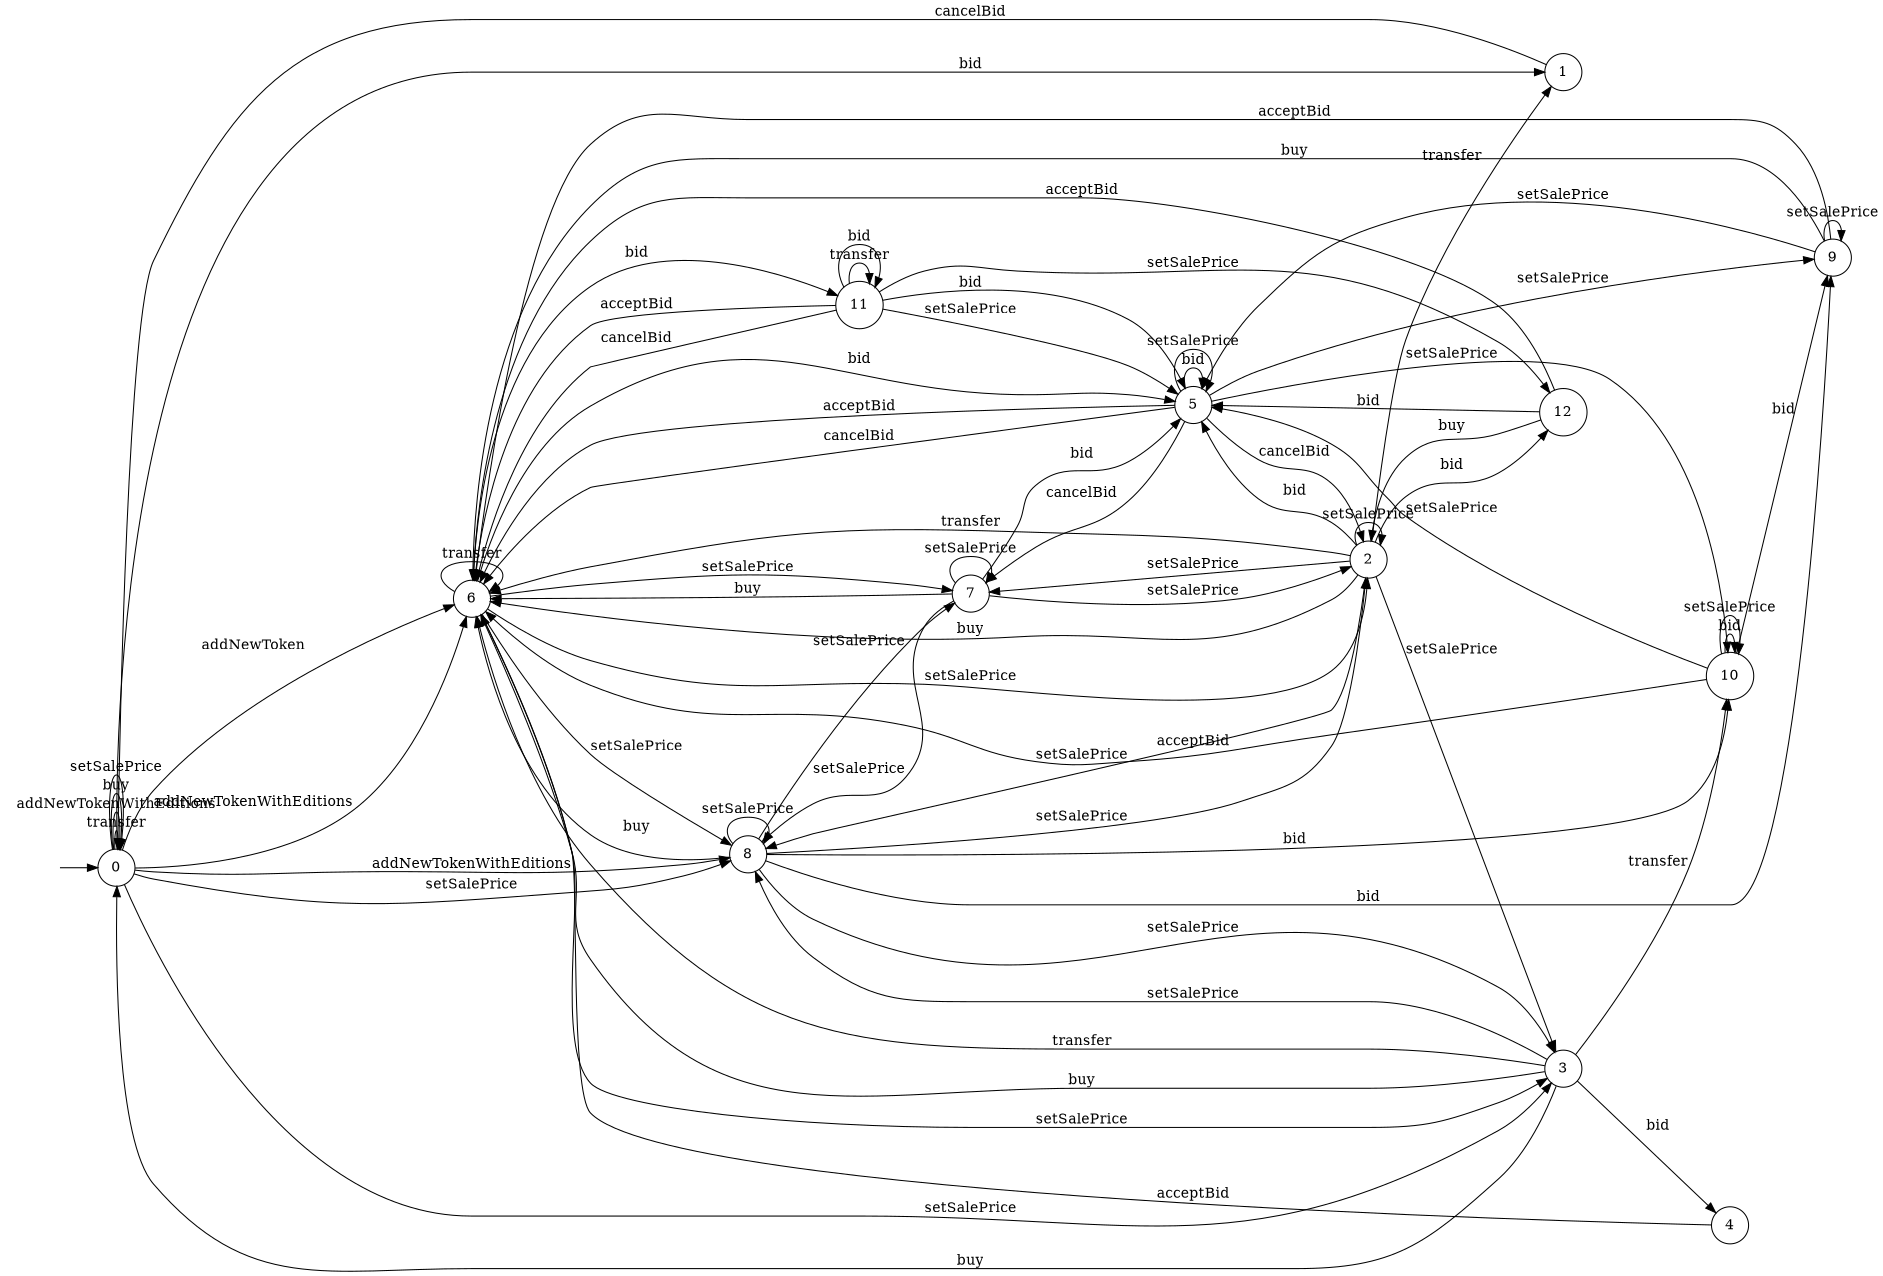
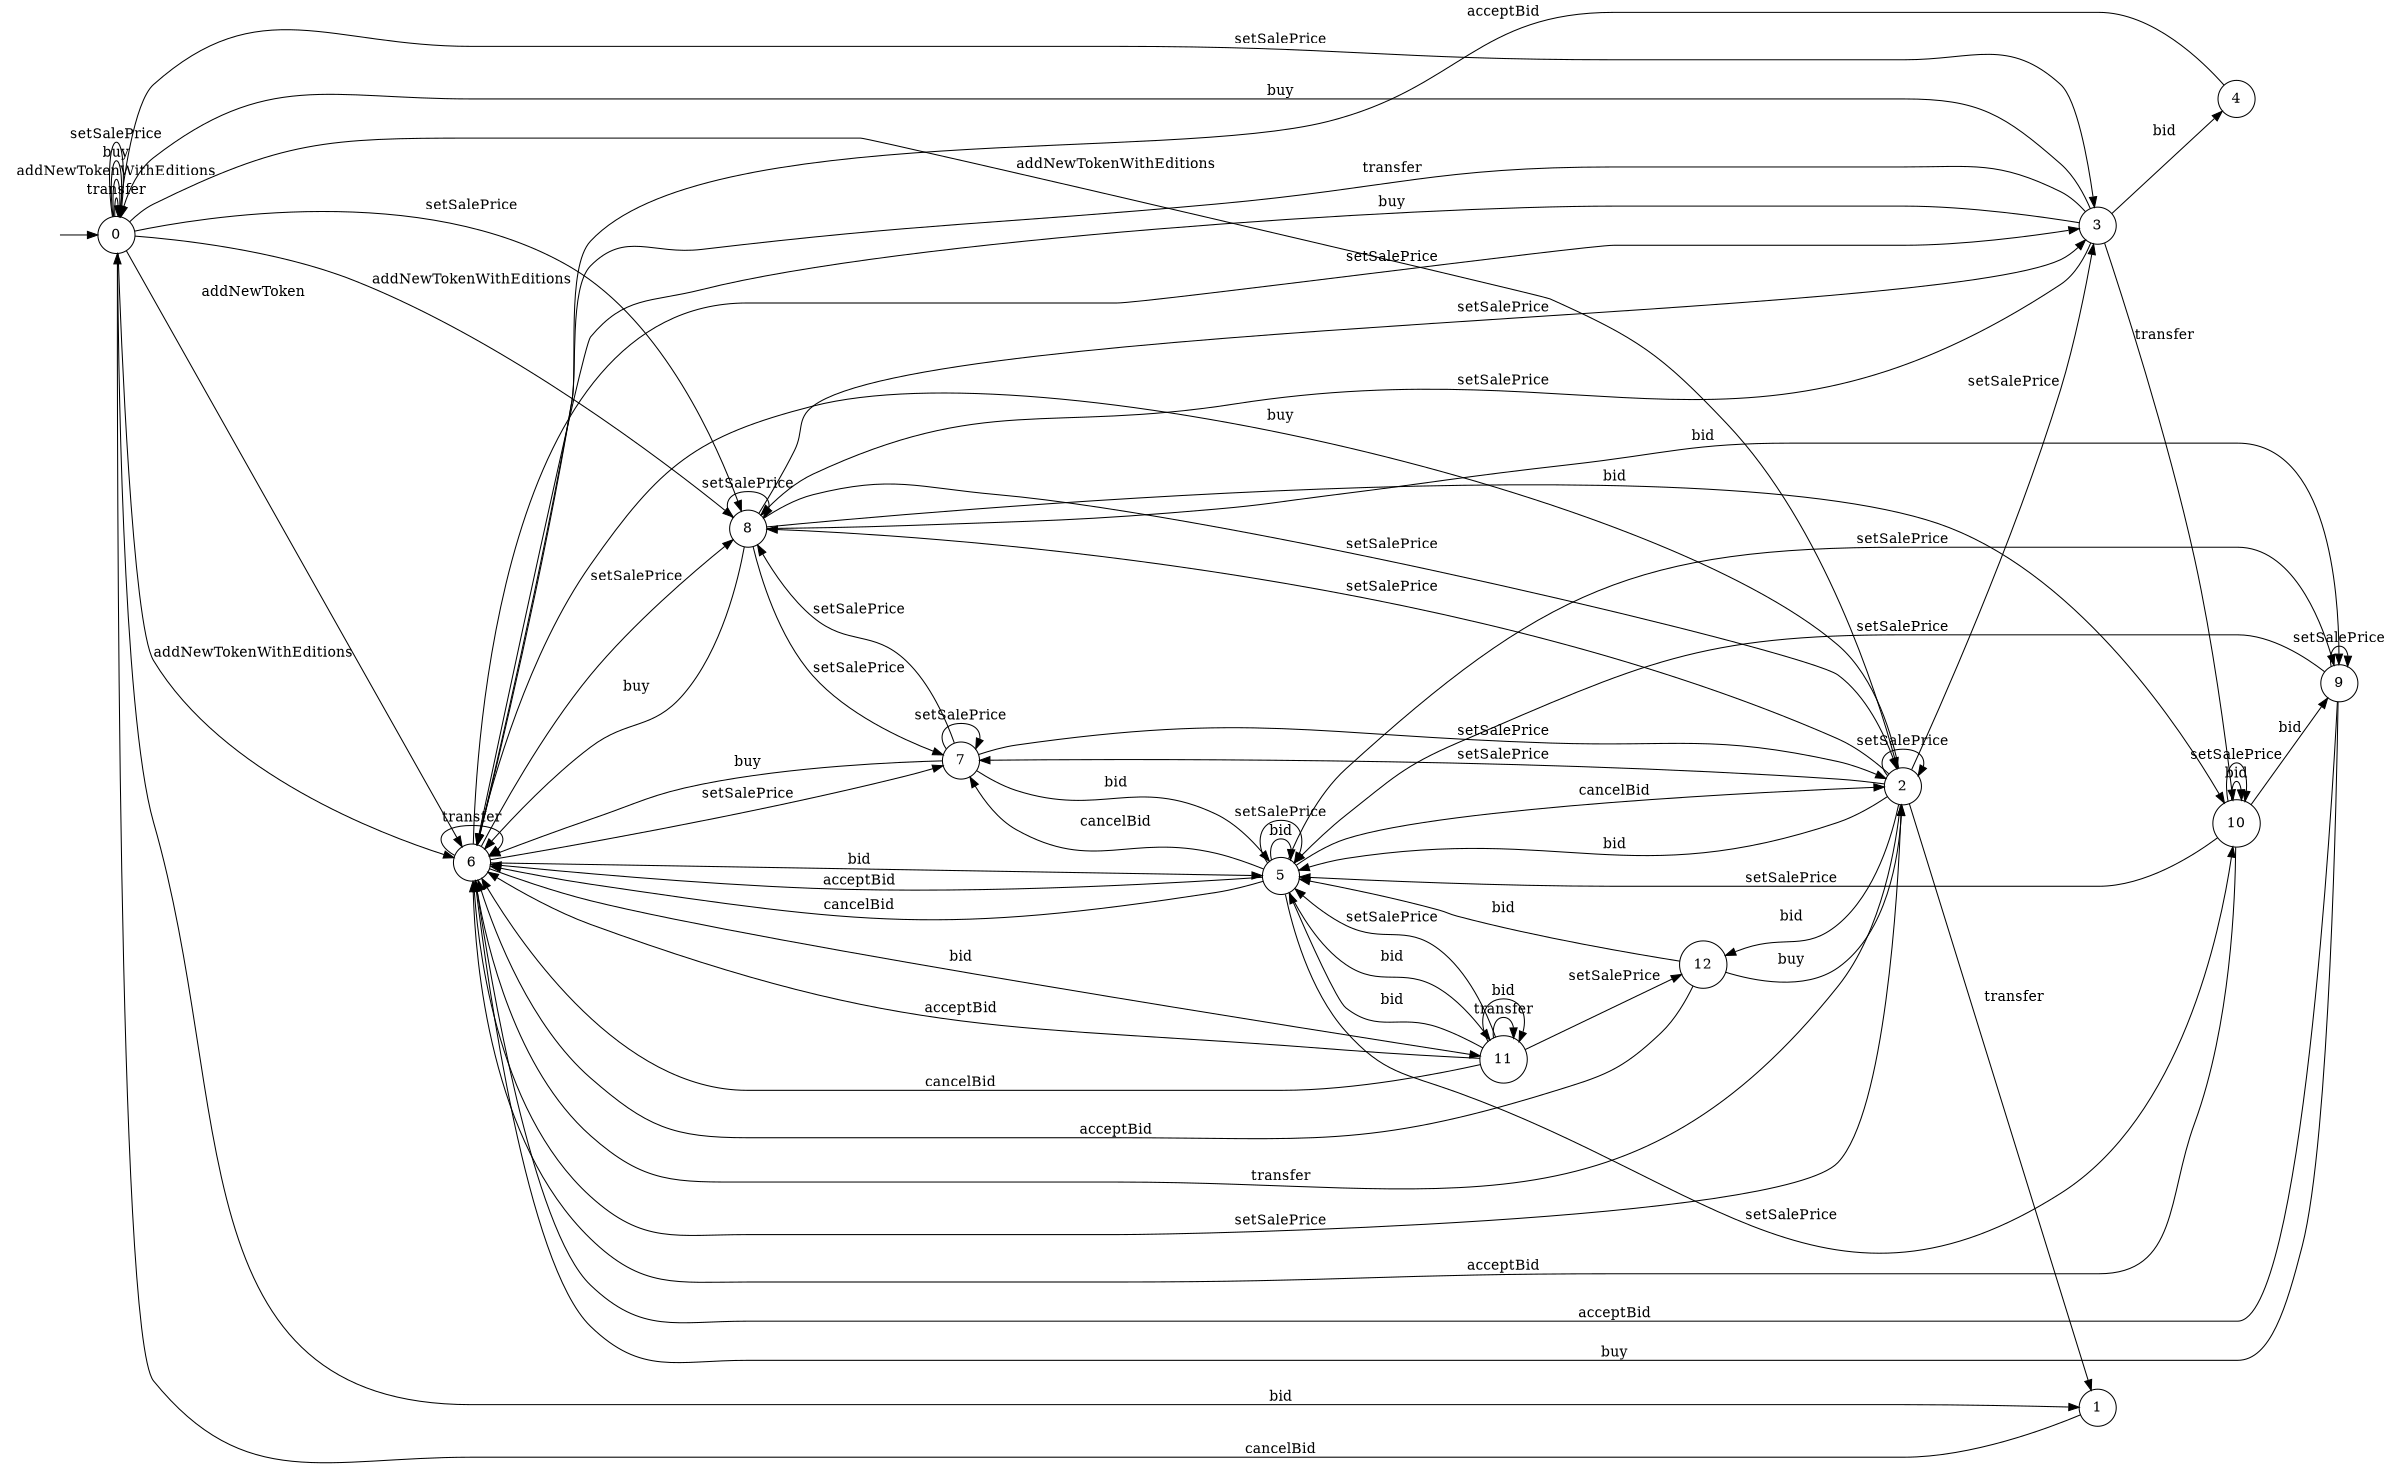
none -> (1132, 200)
none -> (1377, 976)
